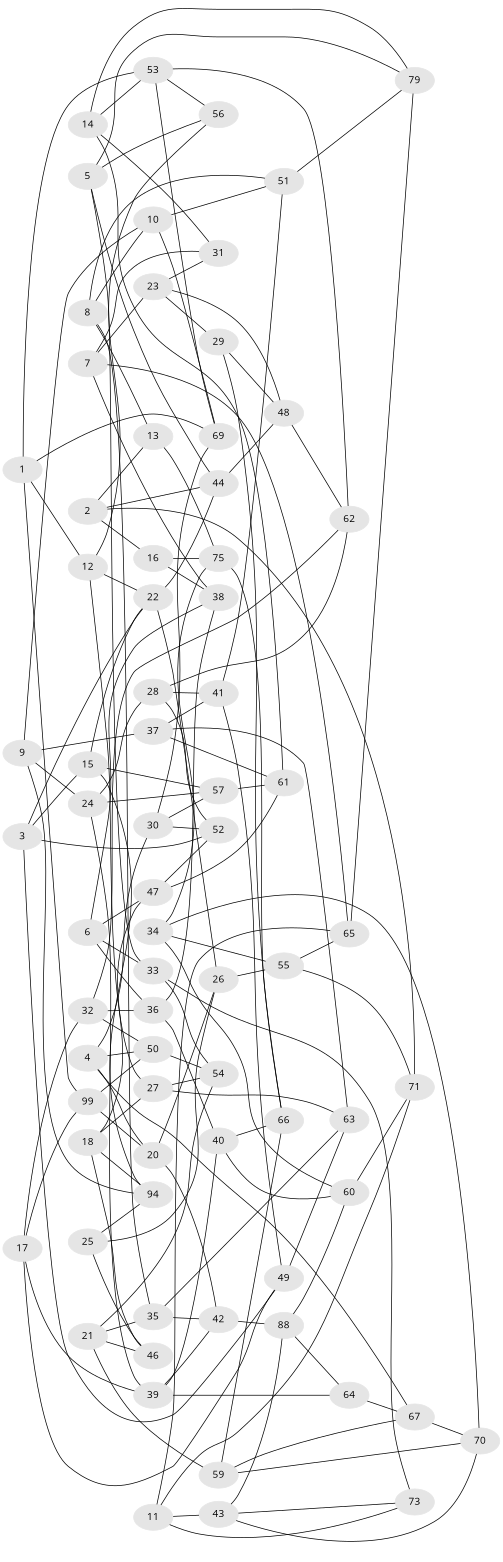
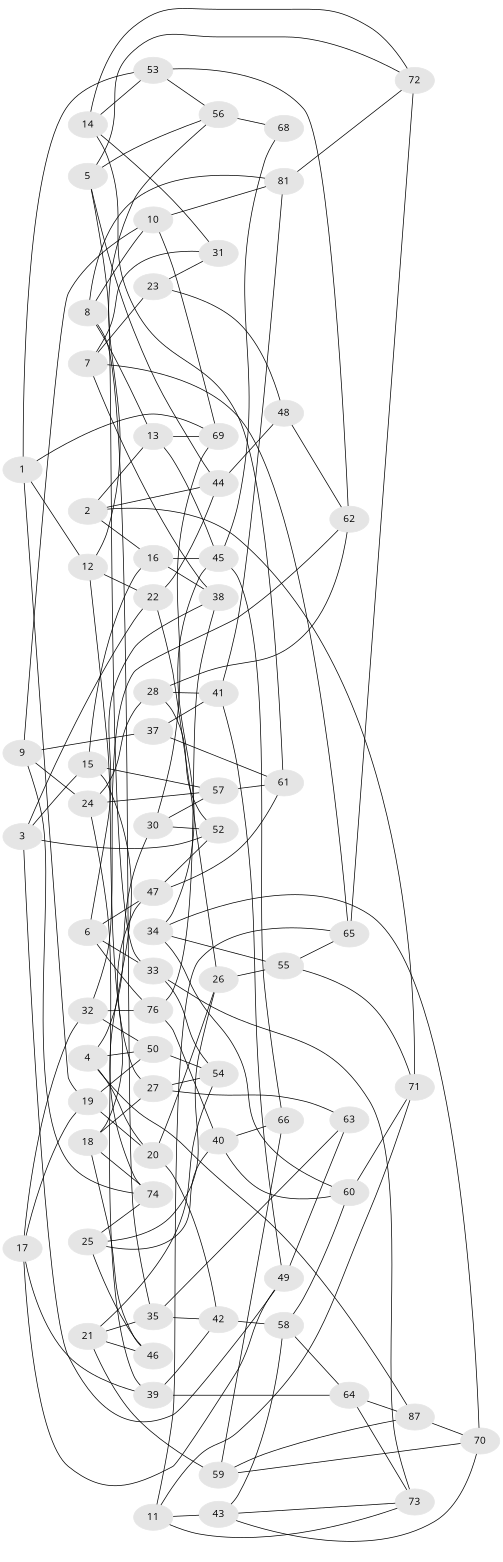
(415, 80) -> (415, 80)
none -> (284, 128)
(284, 181) -> (284, 181)
(180, 246) -> (182, 436)
(219, 342) -> none
(219, 558) -> (219, 558)
(109, 681) -> (105, 657)
(319, 865) -> none
(153, 1010) -> (153, 1010)
(88, 1102) -> (88, 1102)
(153, 1195) -> (153, 1195)
(197, 1284) -> (182, 1229)
(284, 1325) -> (284, 1325)
(415, 1417) -> (415, 1417)
none -> (382, 1449)
